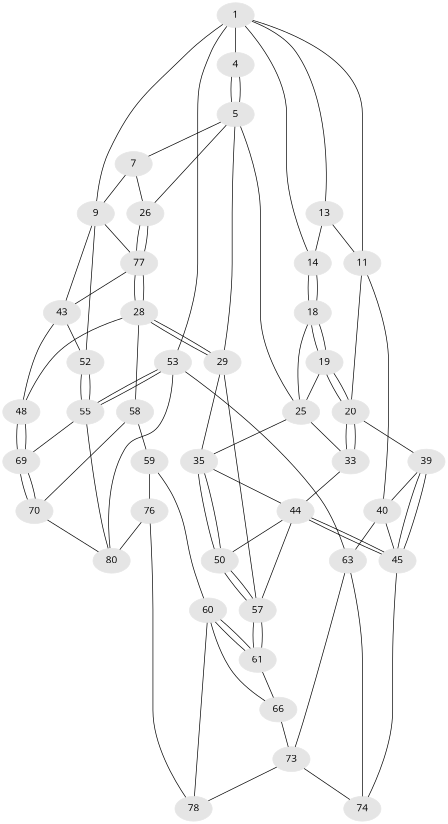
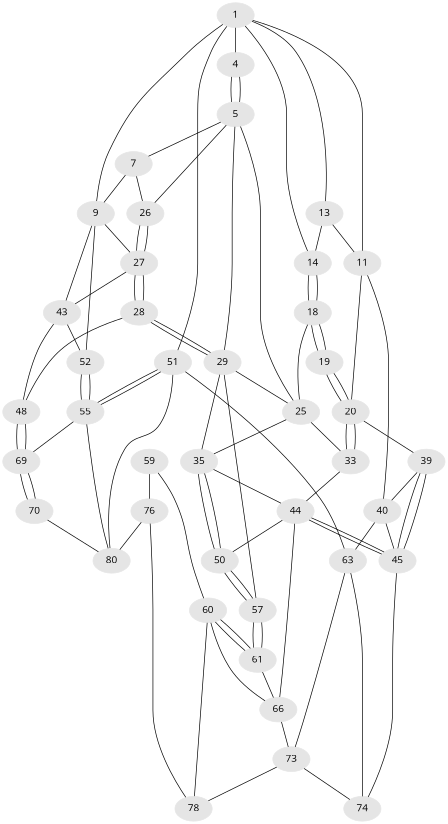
(139, 263) -> (139, 263)
(173, 362) -> (173, 362)
(313, 387) -> (262, 387)
(135, 412) -> none
(277, 561) -> (288, 610)
